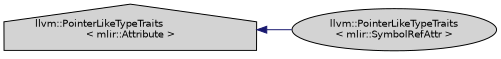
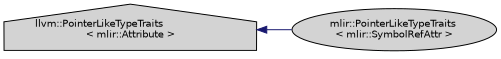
(394, 30) -> (394, 30)
